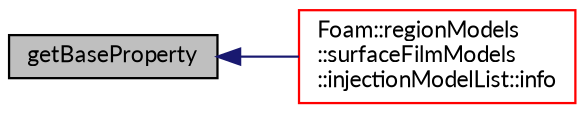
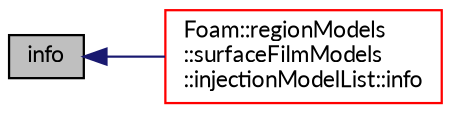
(113, 57) -> (46, 57)
